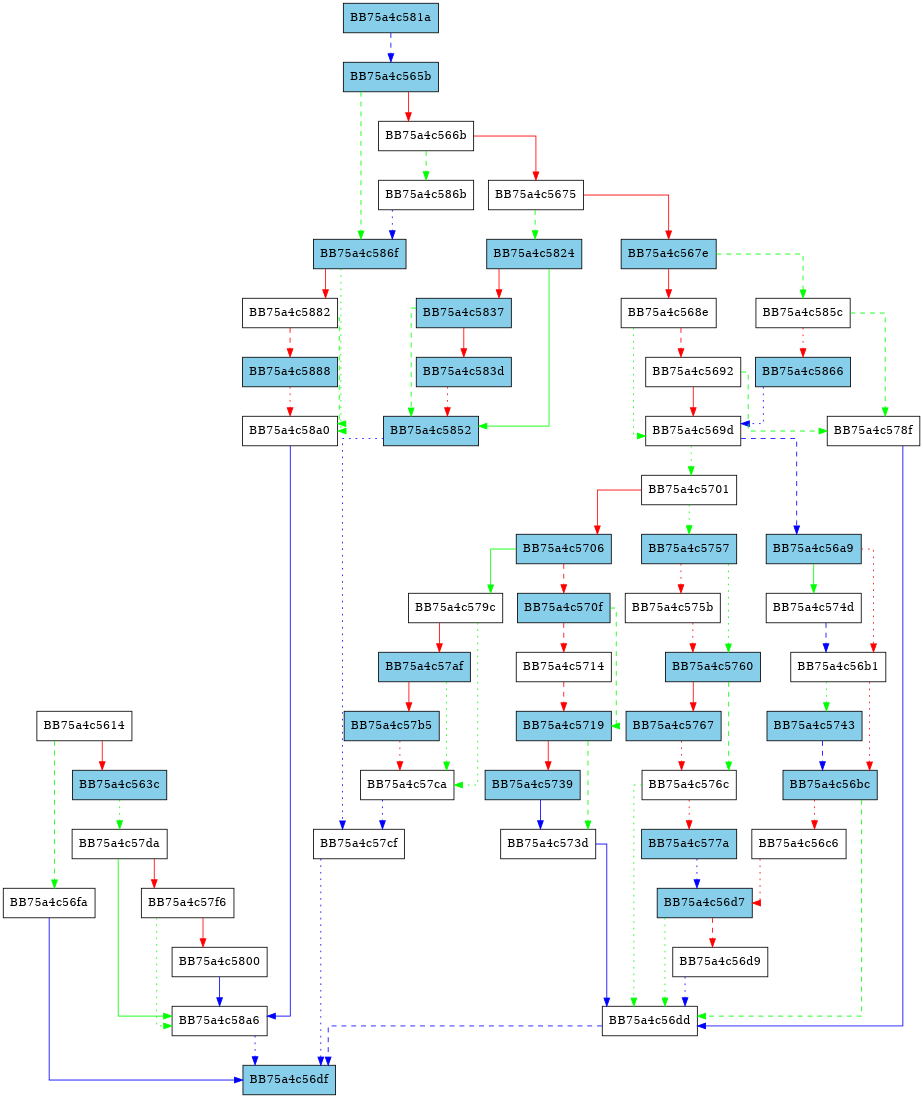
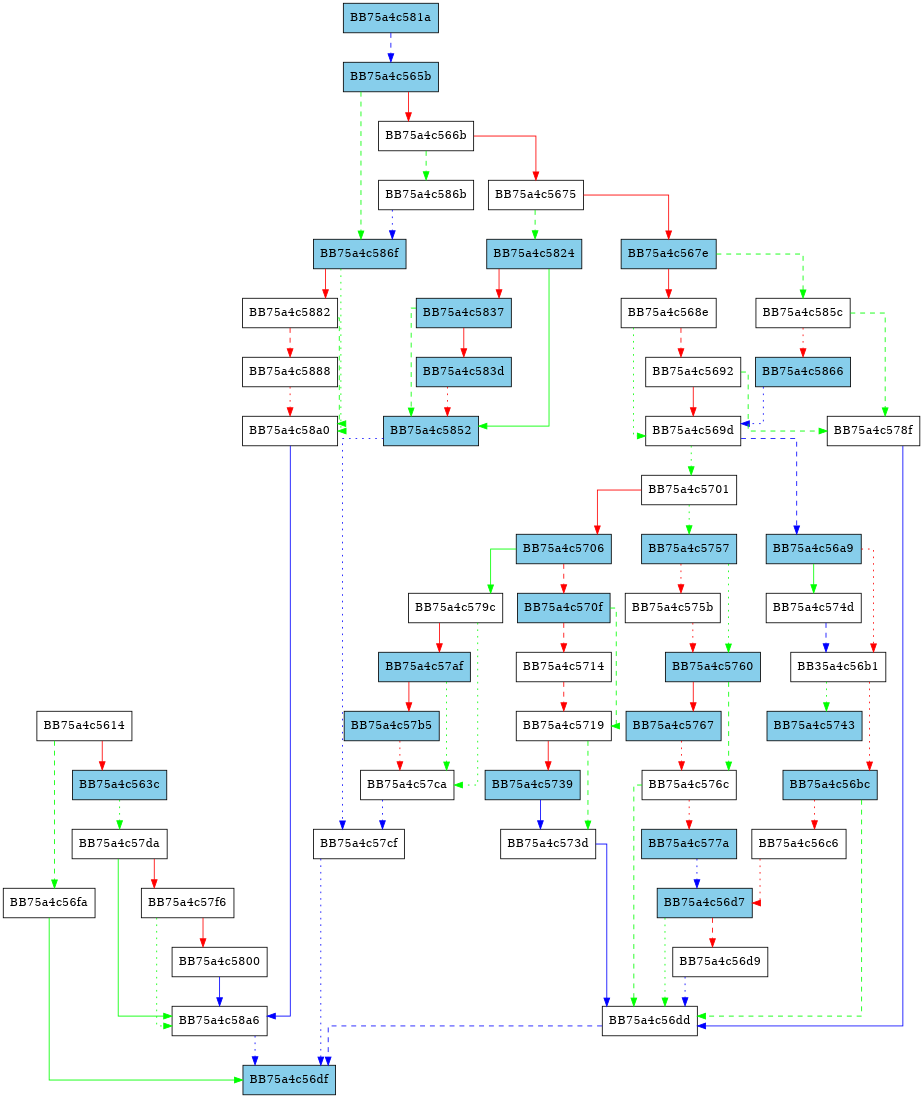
(290, 372) -> (290, 372)
(838, 667) -> (838, 667)
(564, 726) -> (564, 726)
(823, 751) -> none
(634, 887) -> (634, 887)
(61, 1080) -> (61, 1080)
